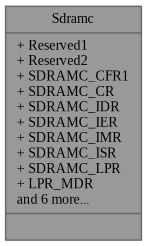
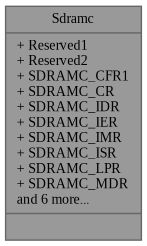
(55, 184) -> (73, 184)
